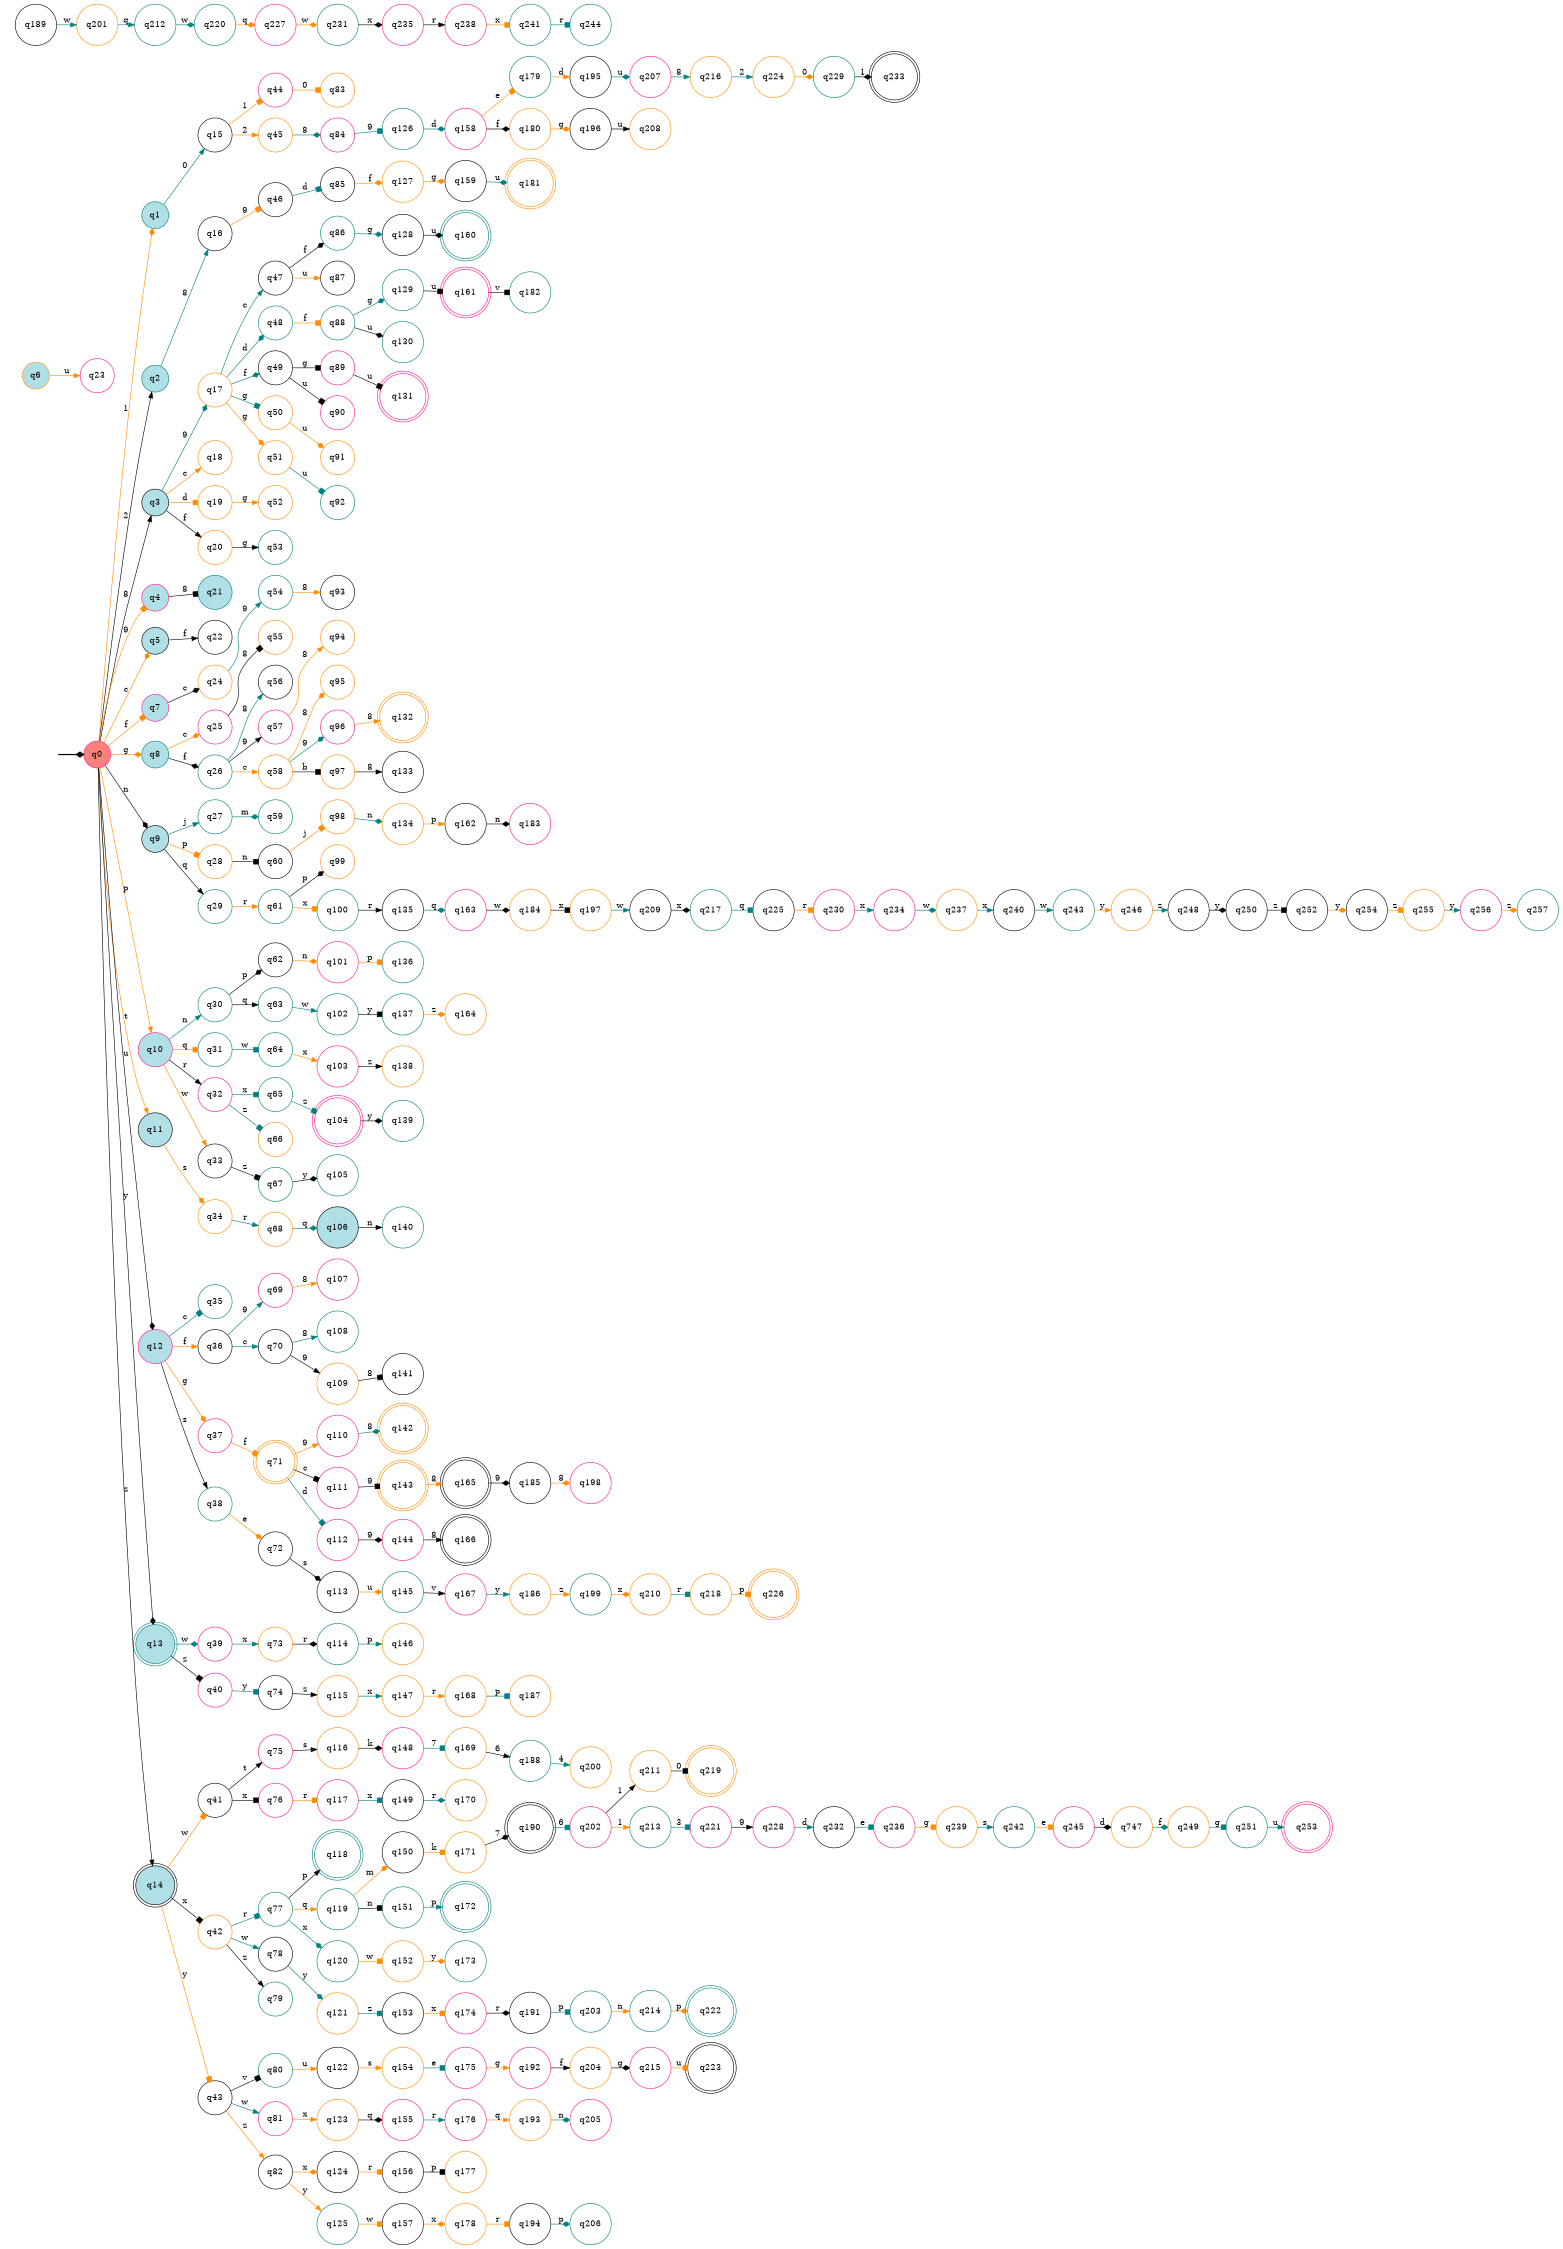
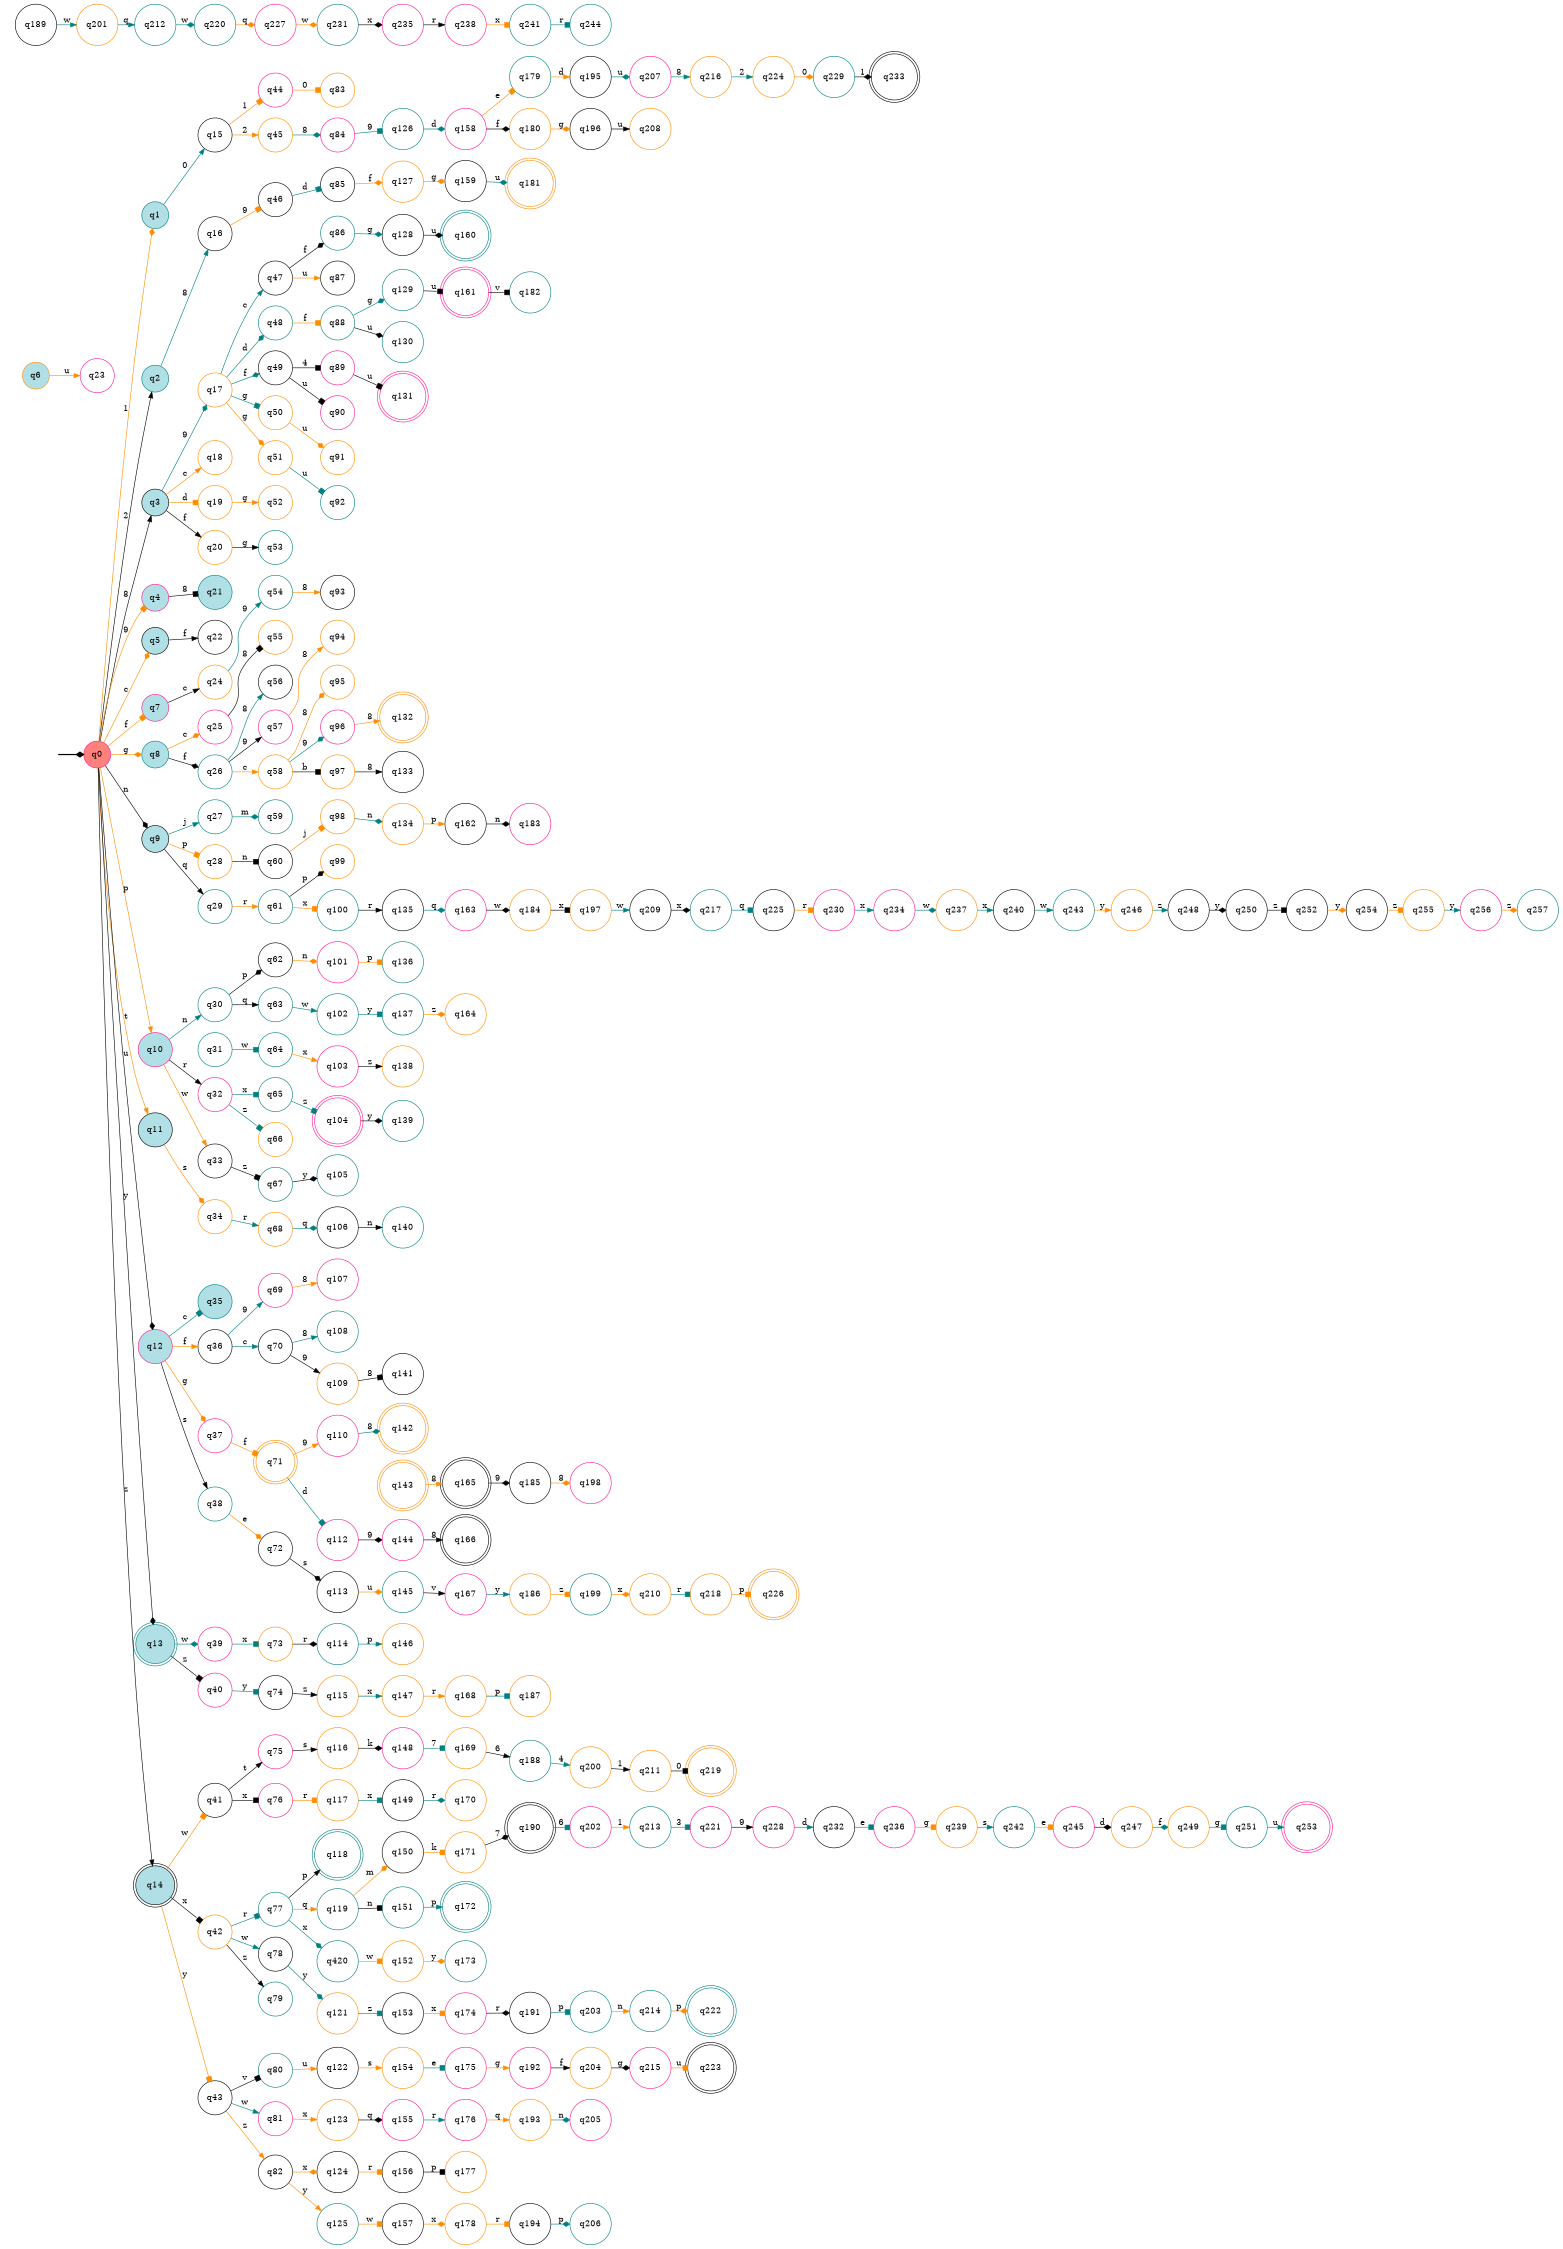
(305, 363) -> (305, 363)
(180, 697) -> (180, 697)
(367, 1014) -> (367, 1014)
(182, 1050) -> none
(338, 1227) -> (338, 1227)
(215, 1302) -> (215, 1302)
(338, 1488) -> none
(557, 1594) -> (557, 1594)
(242, 1644) -> (242, 1644)
(338, 1800) -> (338, 1800)
(618, 1801) -> (617, 1769)
(1132, 1827) -> (1132, 1827)
(338, 1961) -> (338, 1961)
